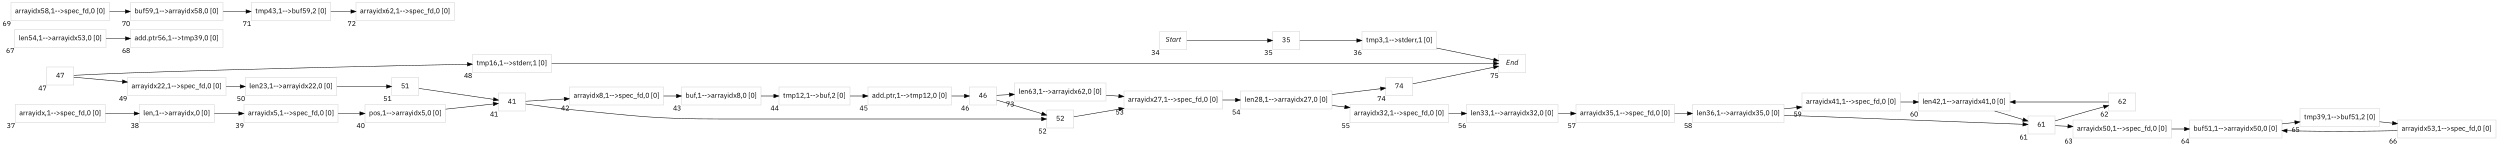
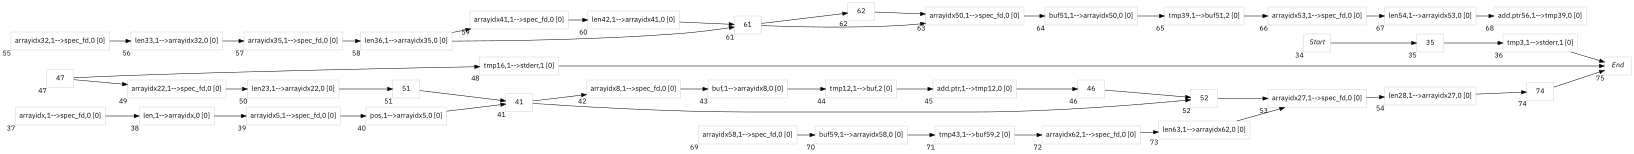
(1003, 95) -> (1147, 133)
(2062, 102) -> (898, 13)
(1339, 106) -> none
(2342, 131) -> (1373, 16)
